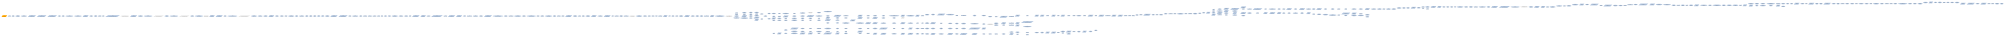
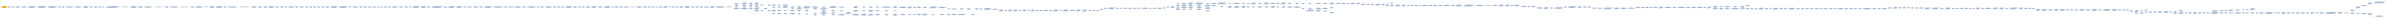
none -> (1970, 8)
